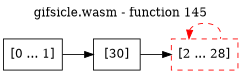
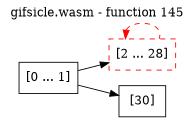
(151, 55) -> (89, 68)
